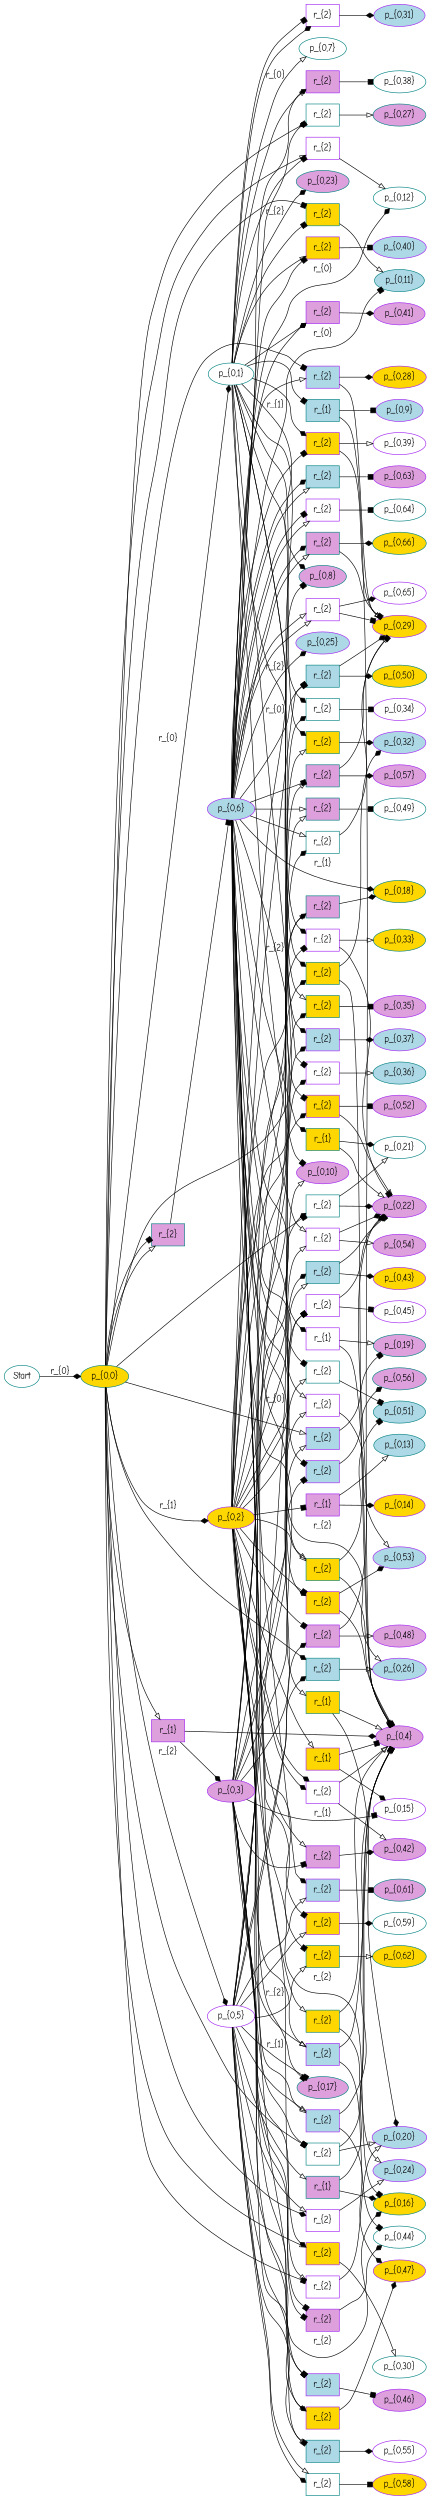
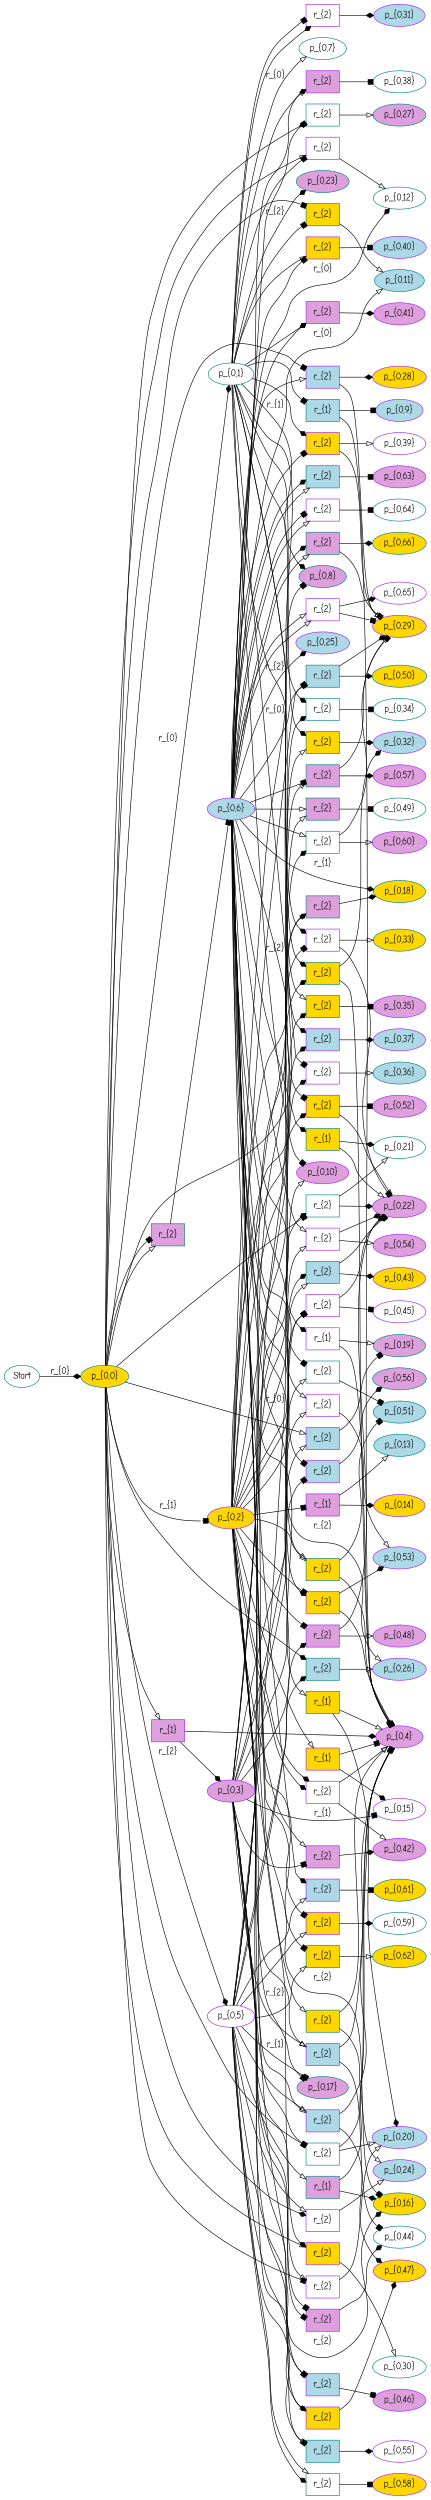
(265, 492) -> (265, 492)
(399, 709) -> (399, 709)
none -> (399, 842)
(142, 1501) -> (142, 1501)
(399, 1890) -> (399, 1890)
